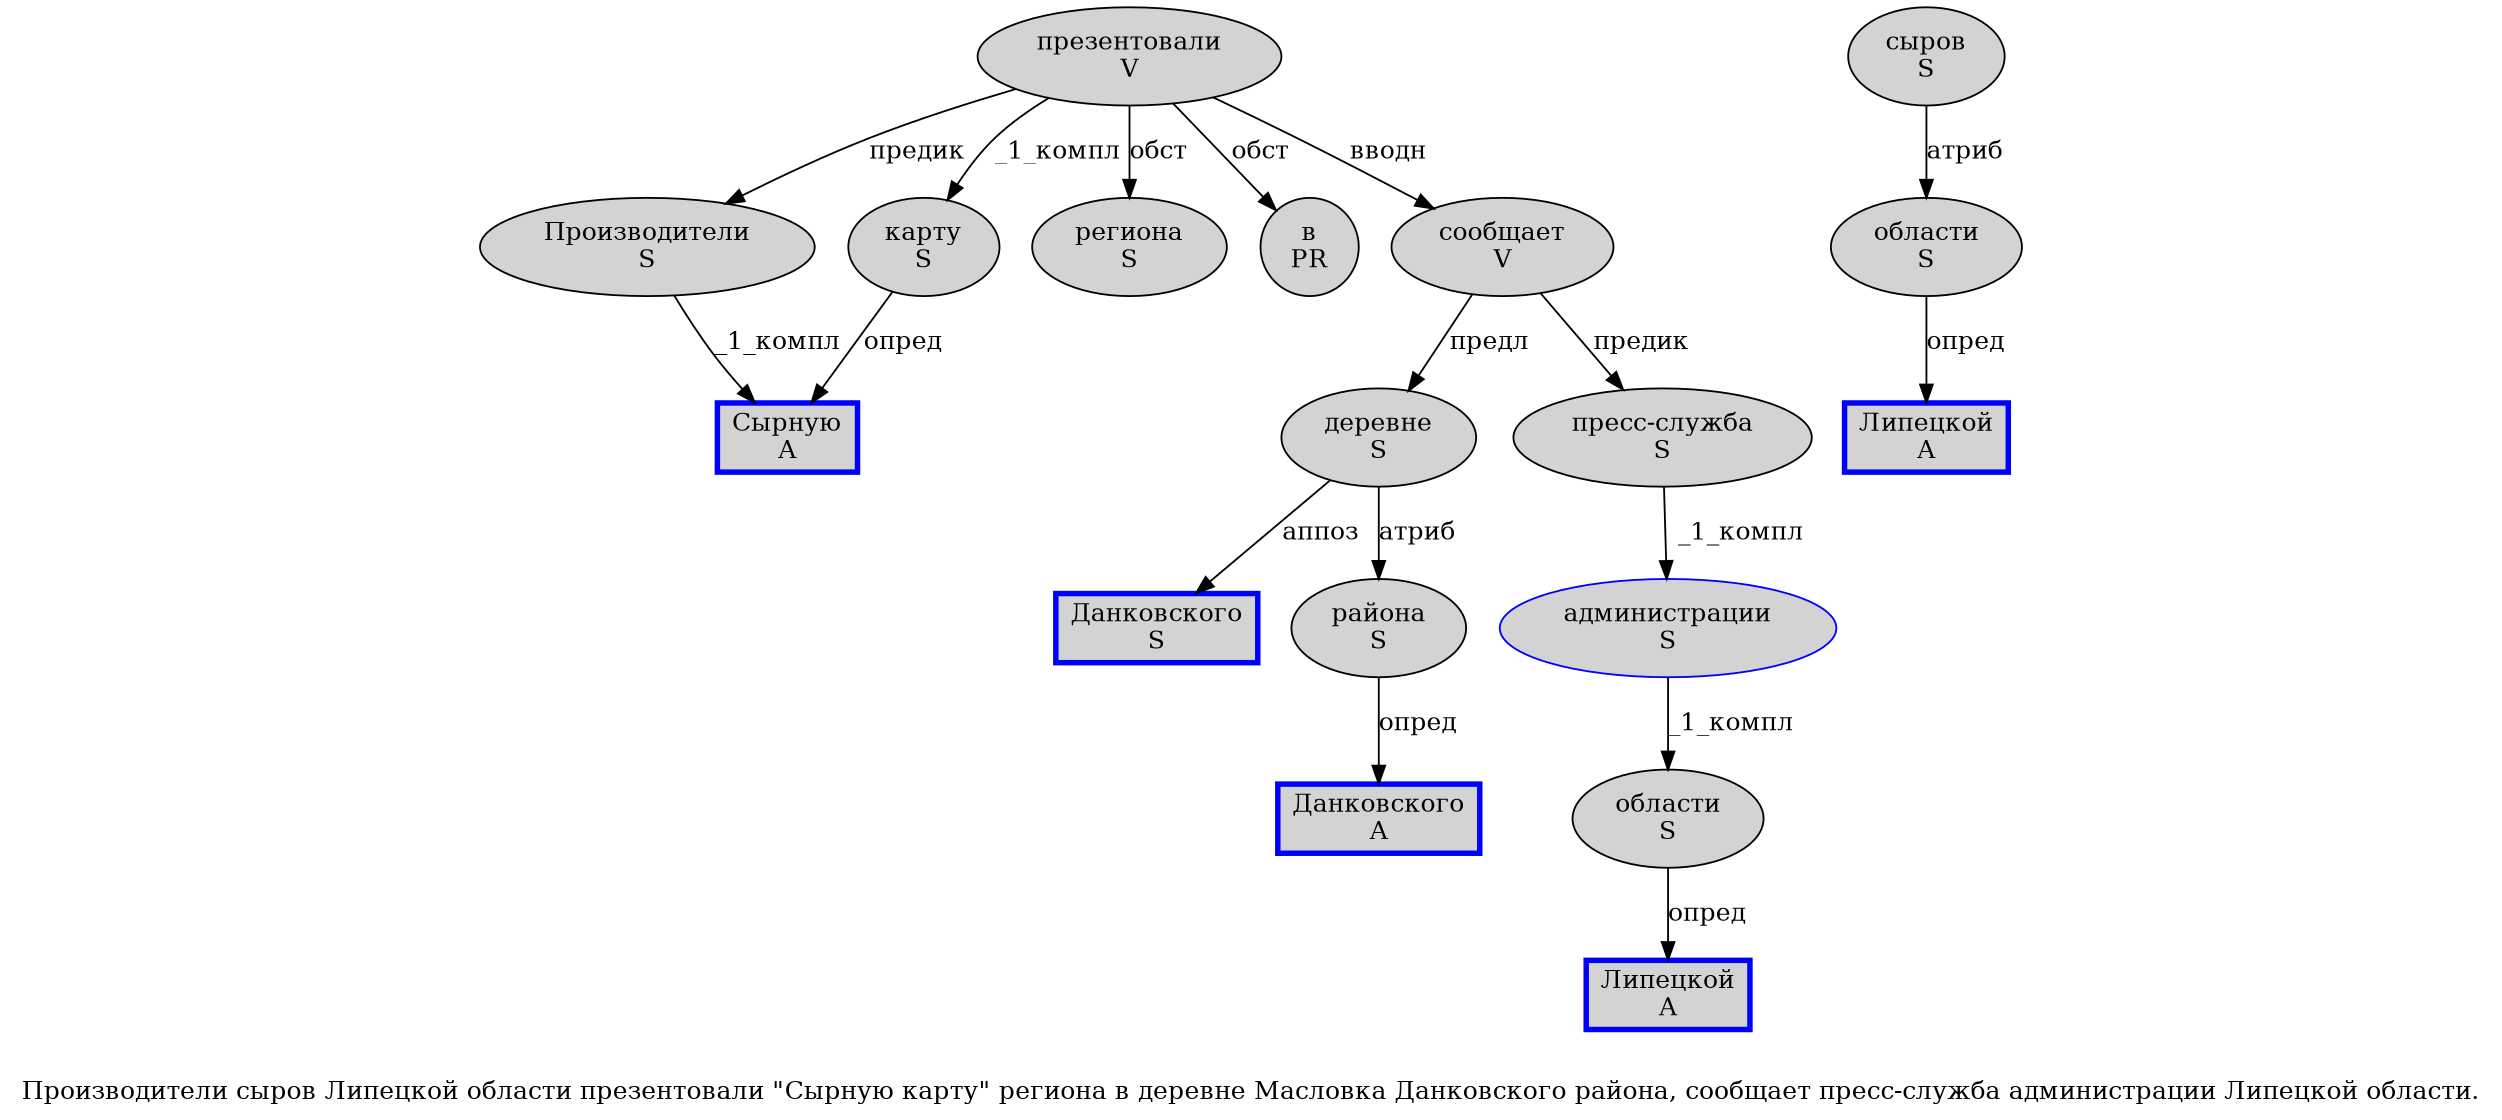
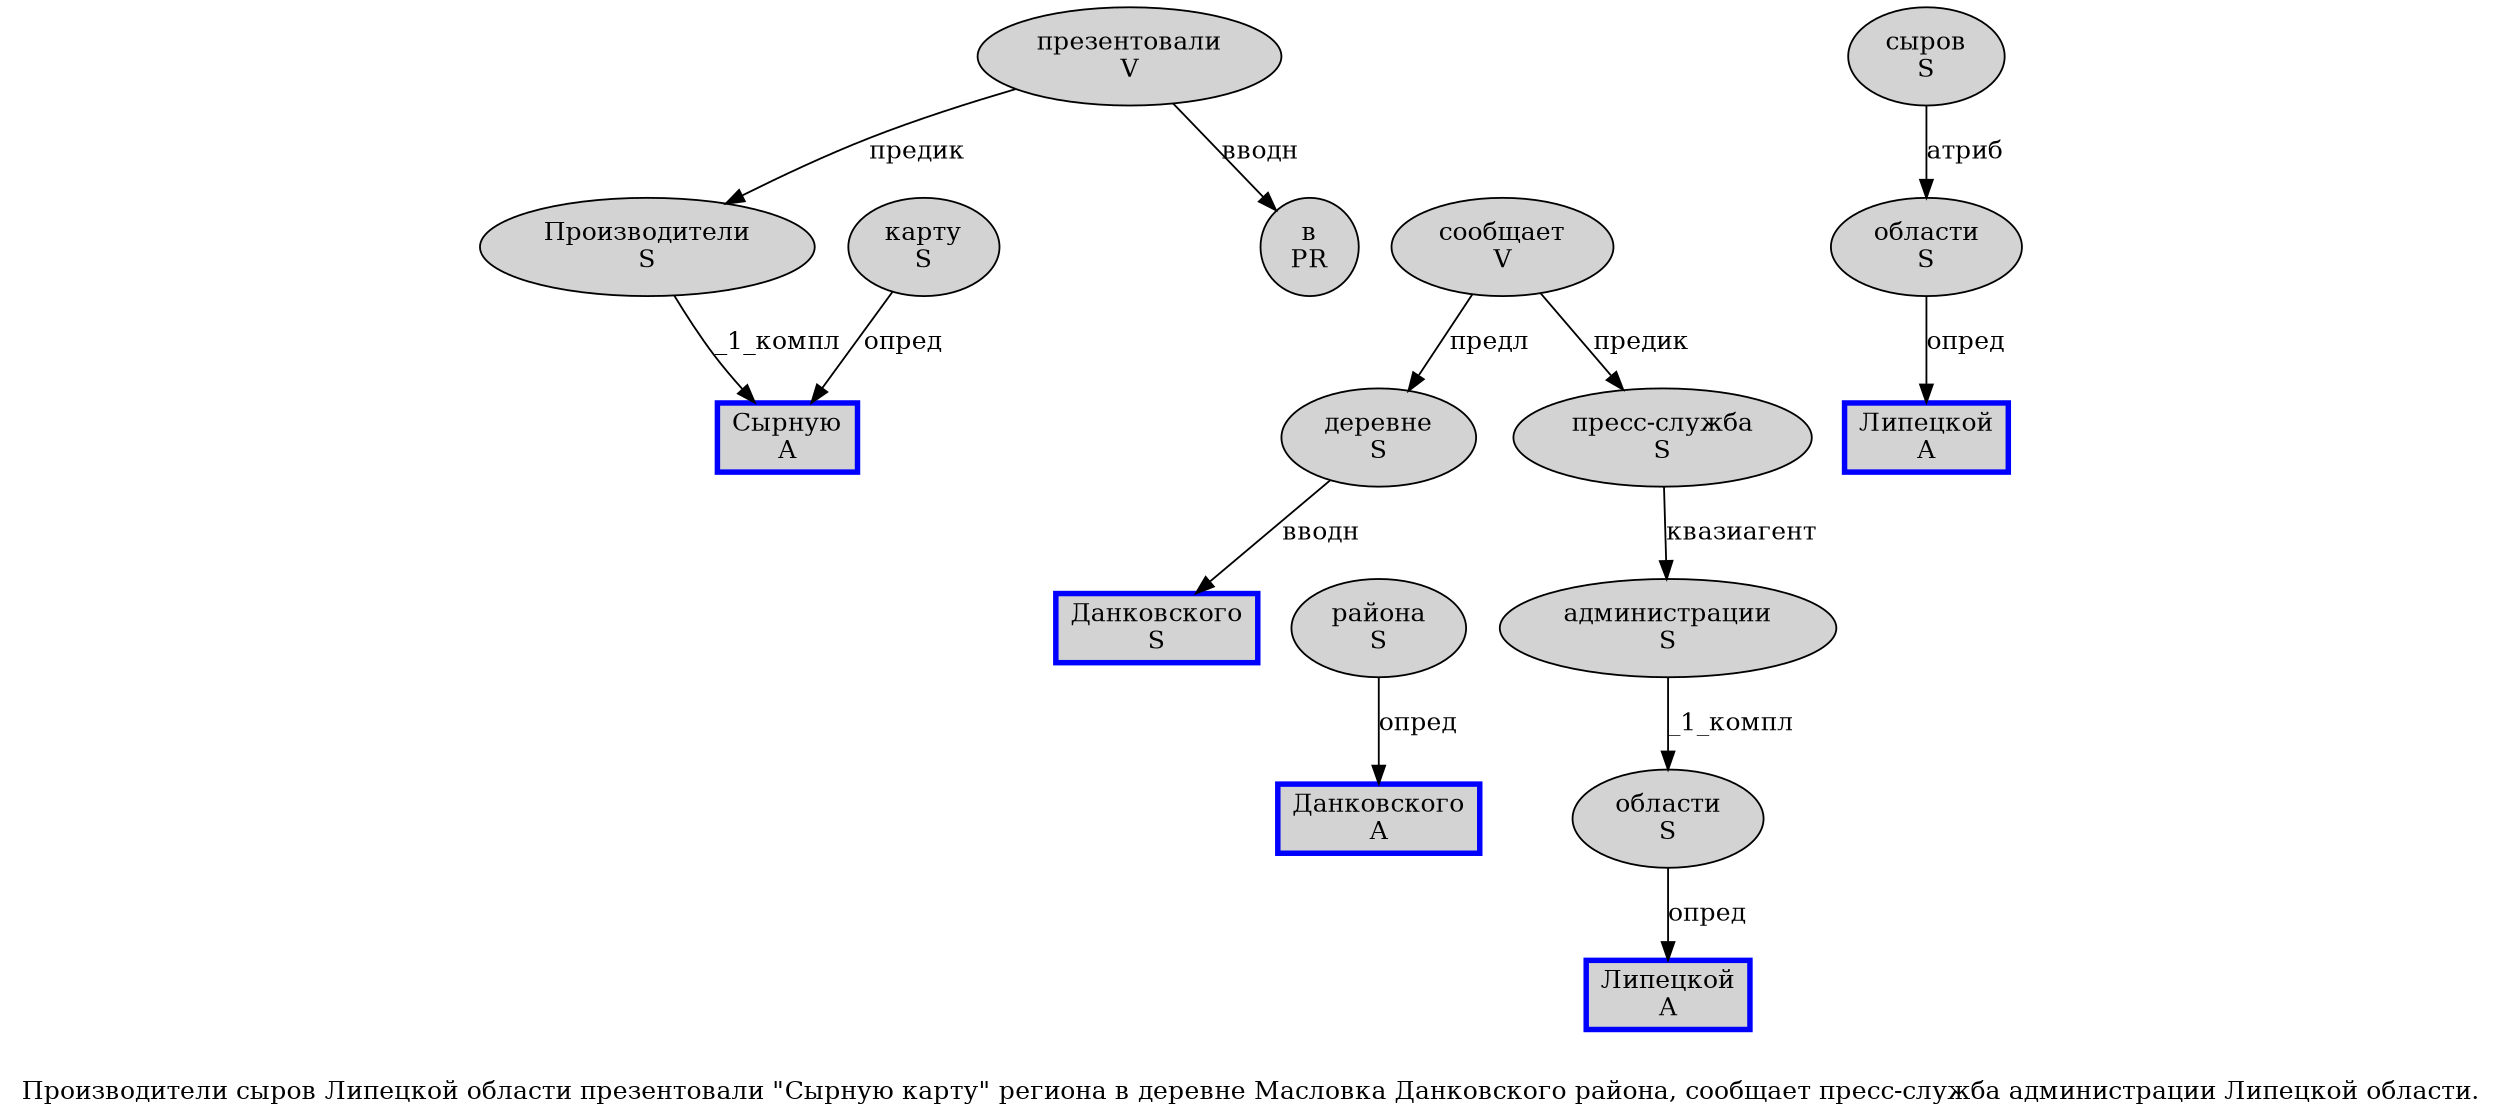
(998, 136) -> none
(1316, 148) -> none
(1261, 152) -> (1261, 152)
(1130, 247) -> none
(1379, 523) -> none
(1321, 533) -> (1321, 533)
(1742, 533) -> (1742, 533)
(1668, 628) -> (1668, 628)
